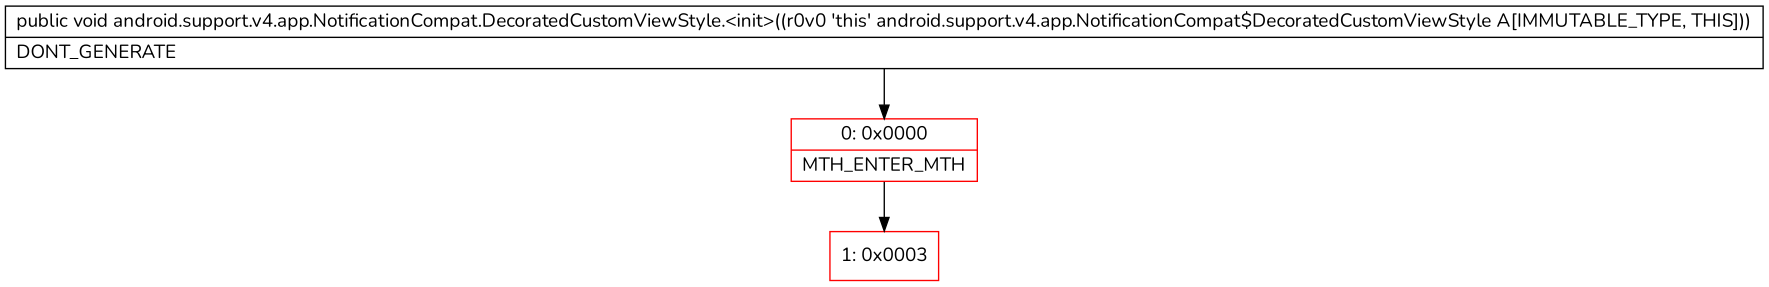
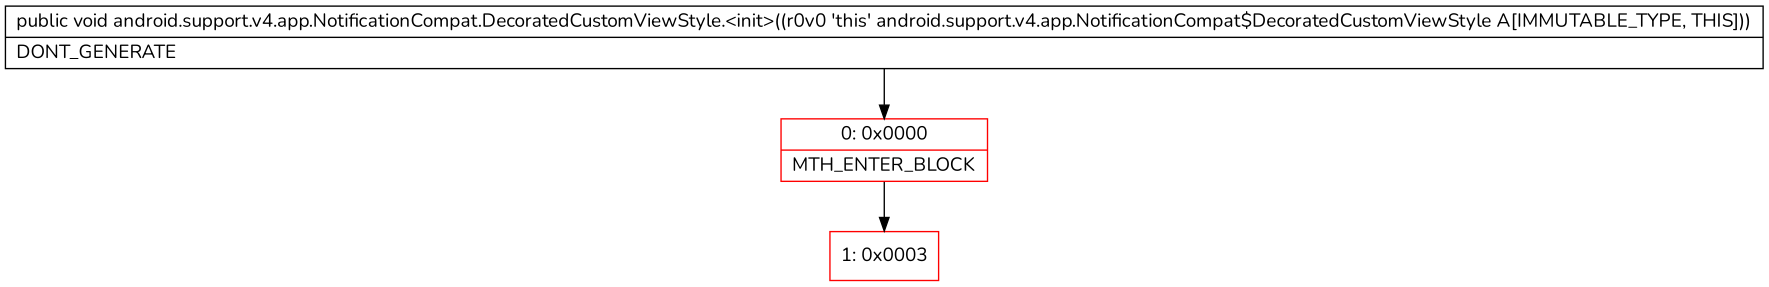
(884, 165) -> (884, 165)
